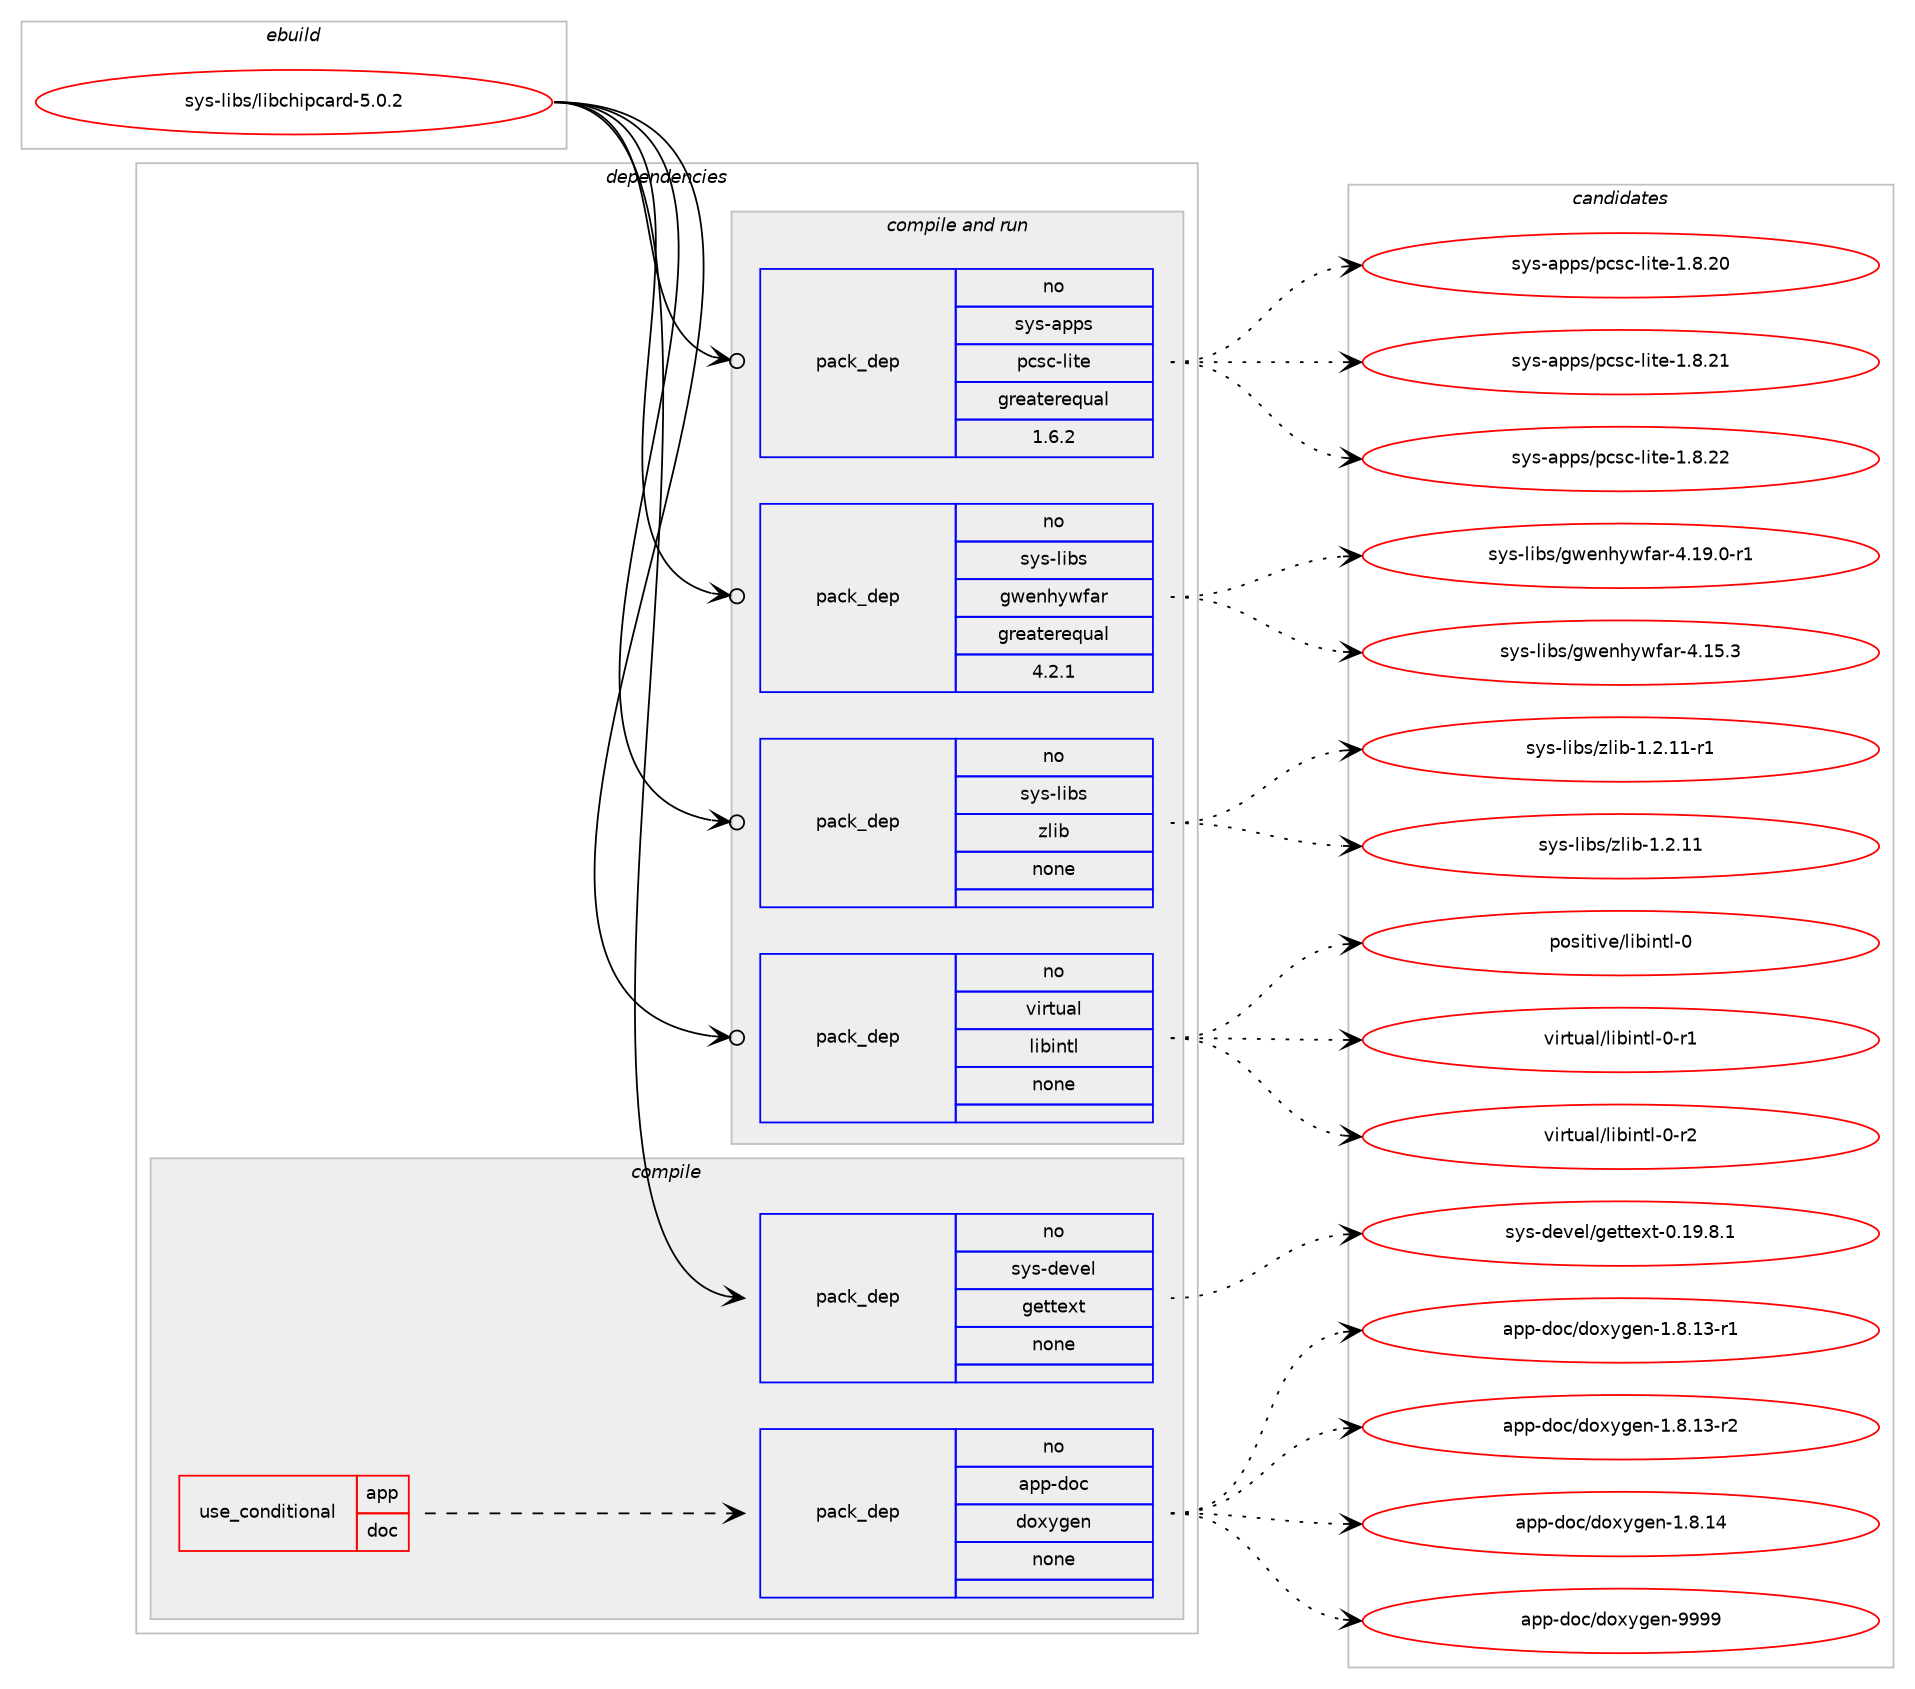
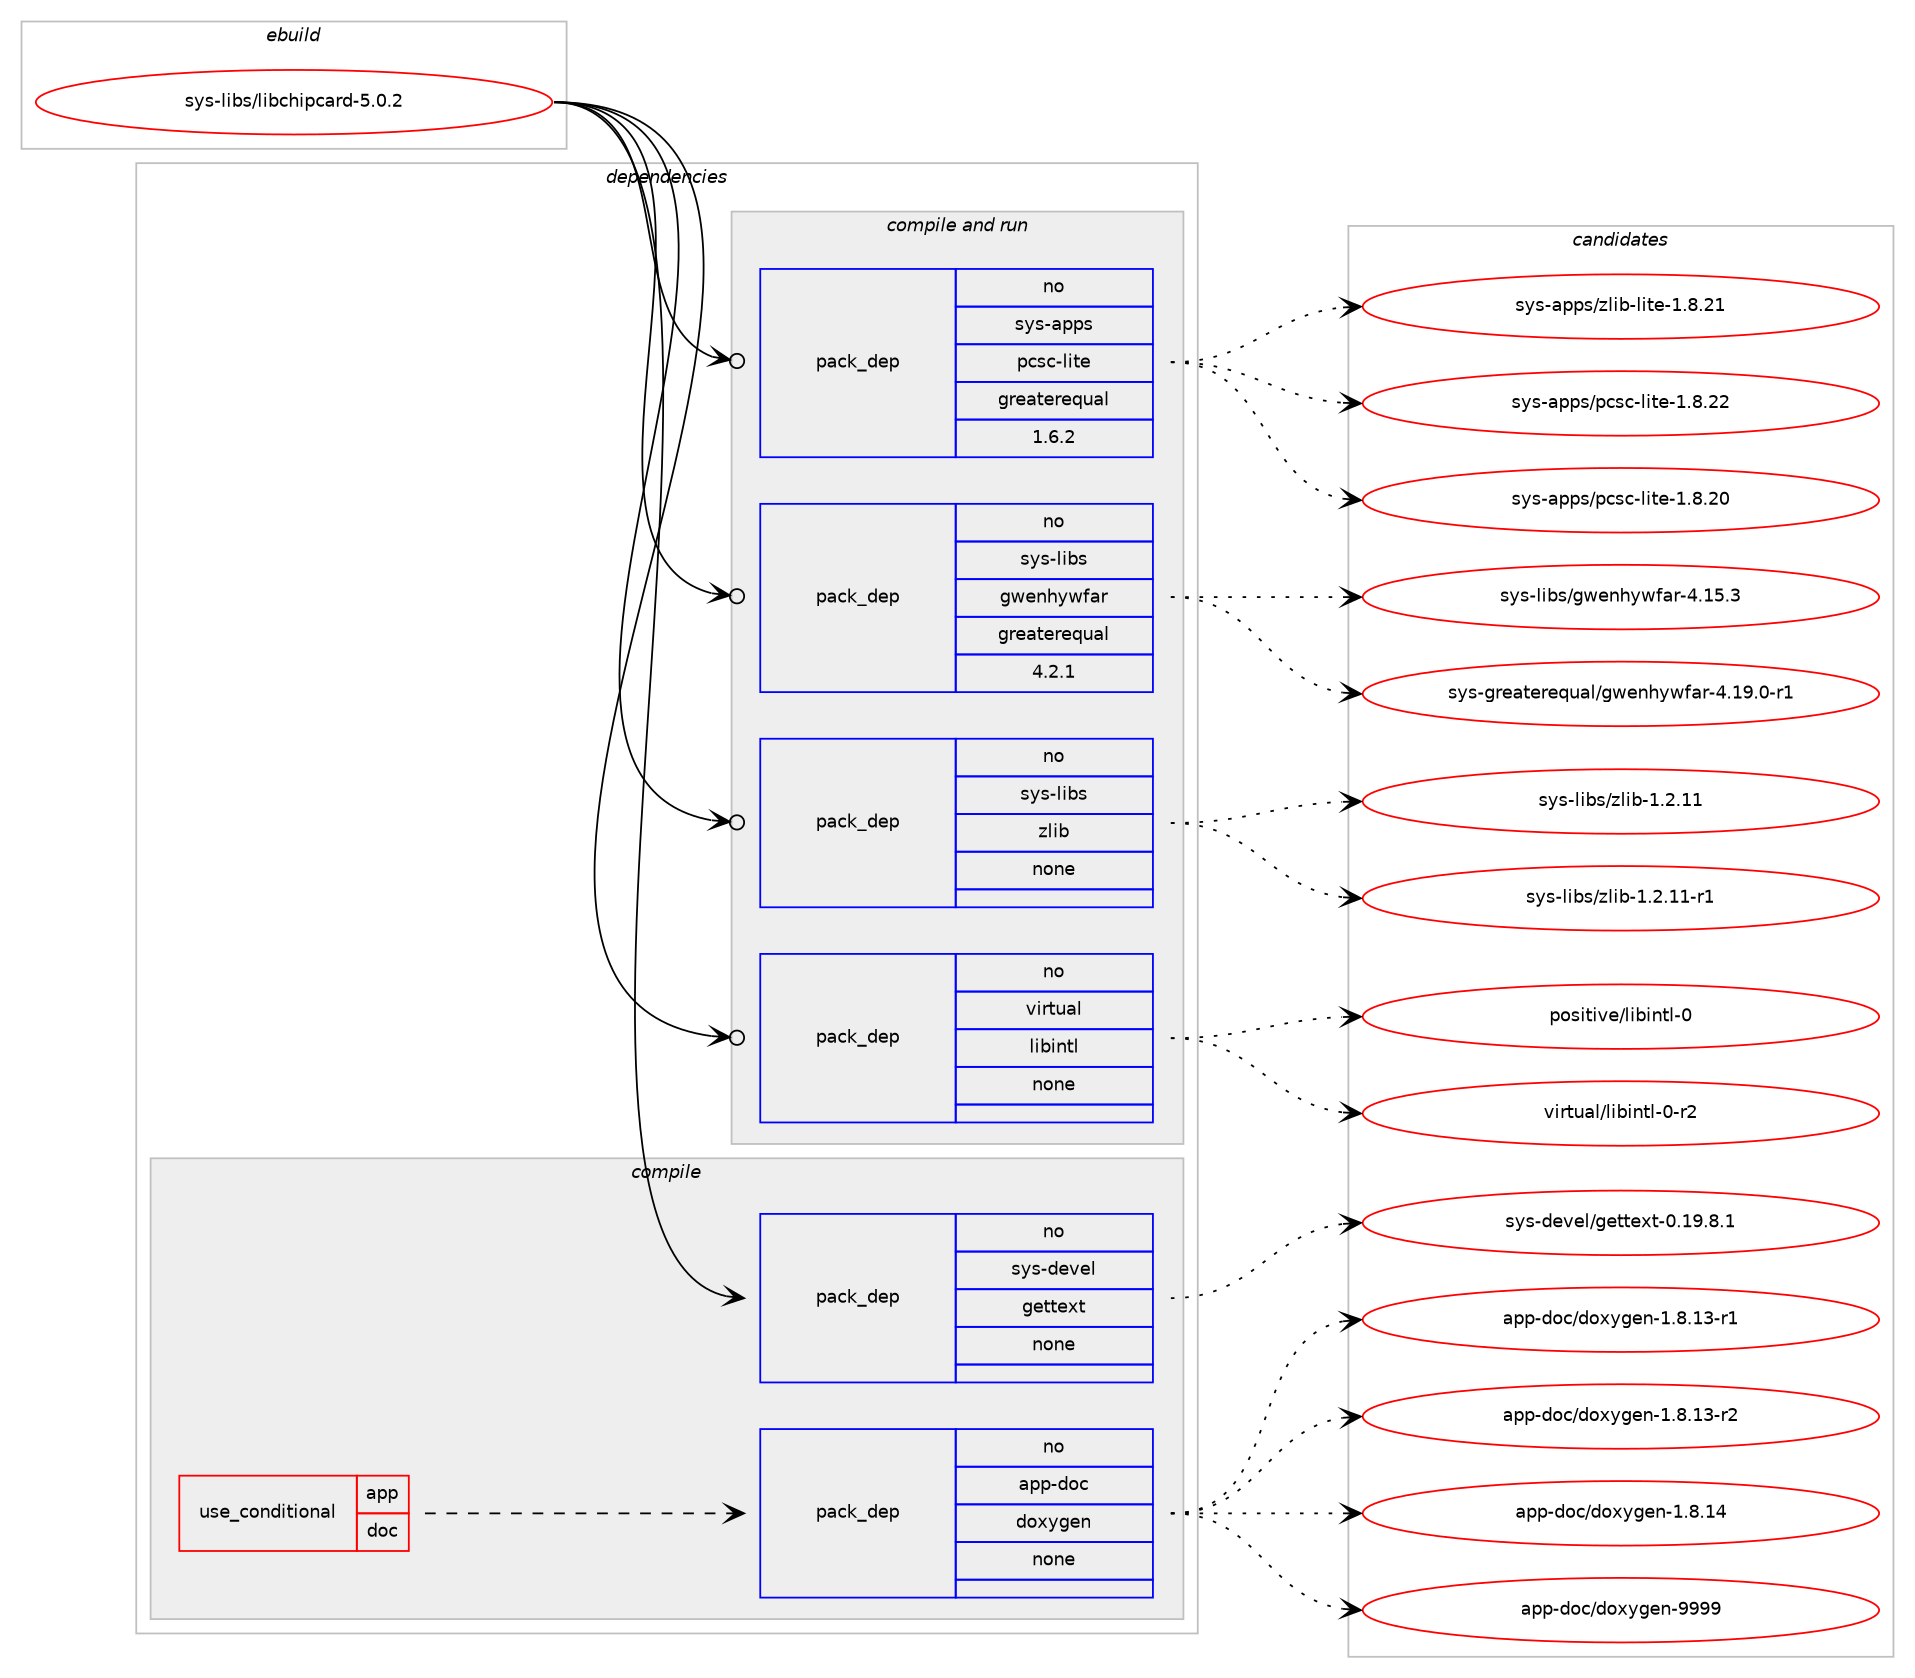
(1621, 362) -> (1621, 307)
(1621, 556) -> (1621, 694)
(1621, 1040) -> none
